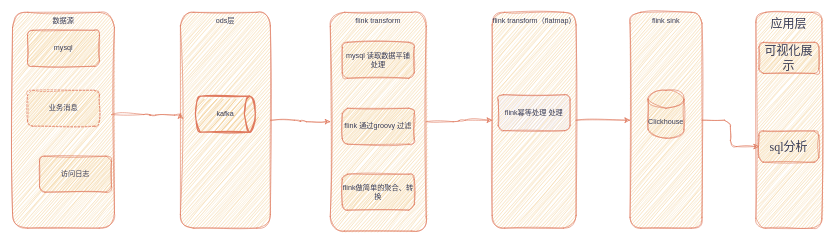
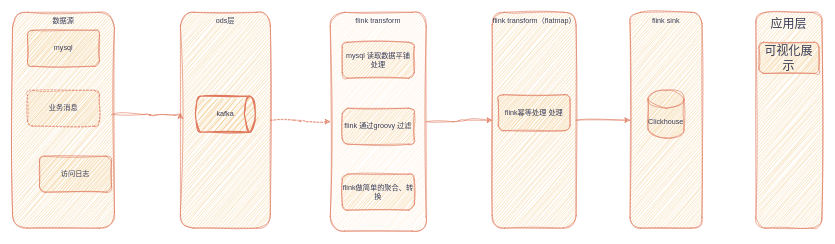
(378, 21) -> (378, 21)
(534, 113) -> (534, 113)
(300, 121) -> (300, 121)
(731, 131) -> none
(789, 147) -> none
